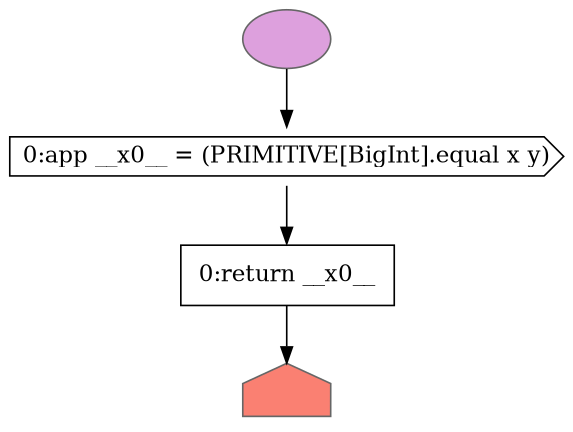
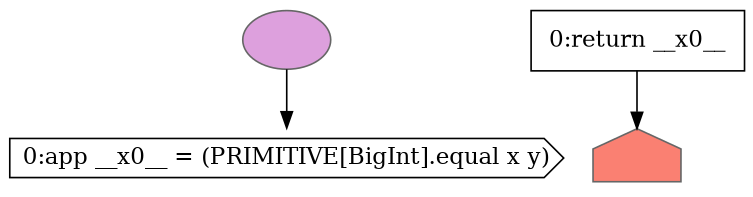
(287, 207) -> none
